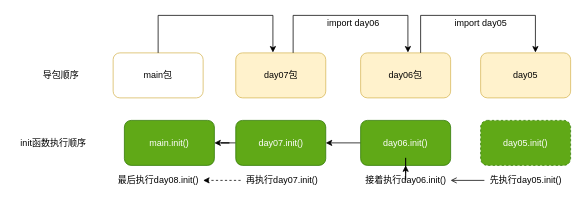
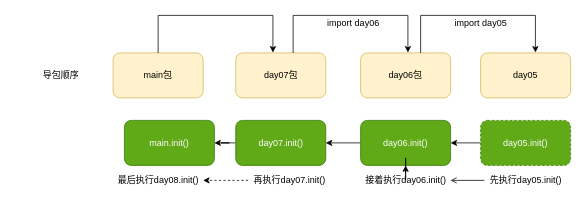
(158, 75) -> (158, 75)
(53, 143) -> none
none -> (457, 143)
(282, 180) -> (289, 180)
